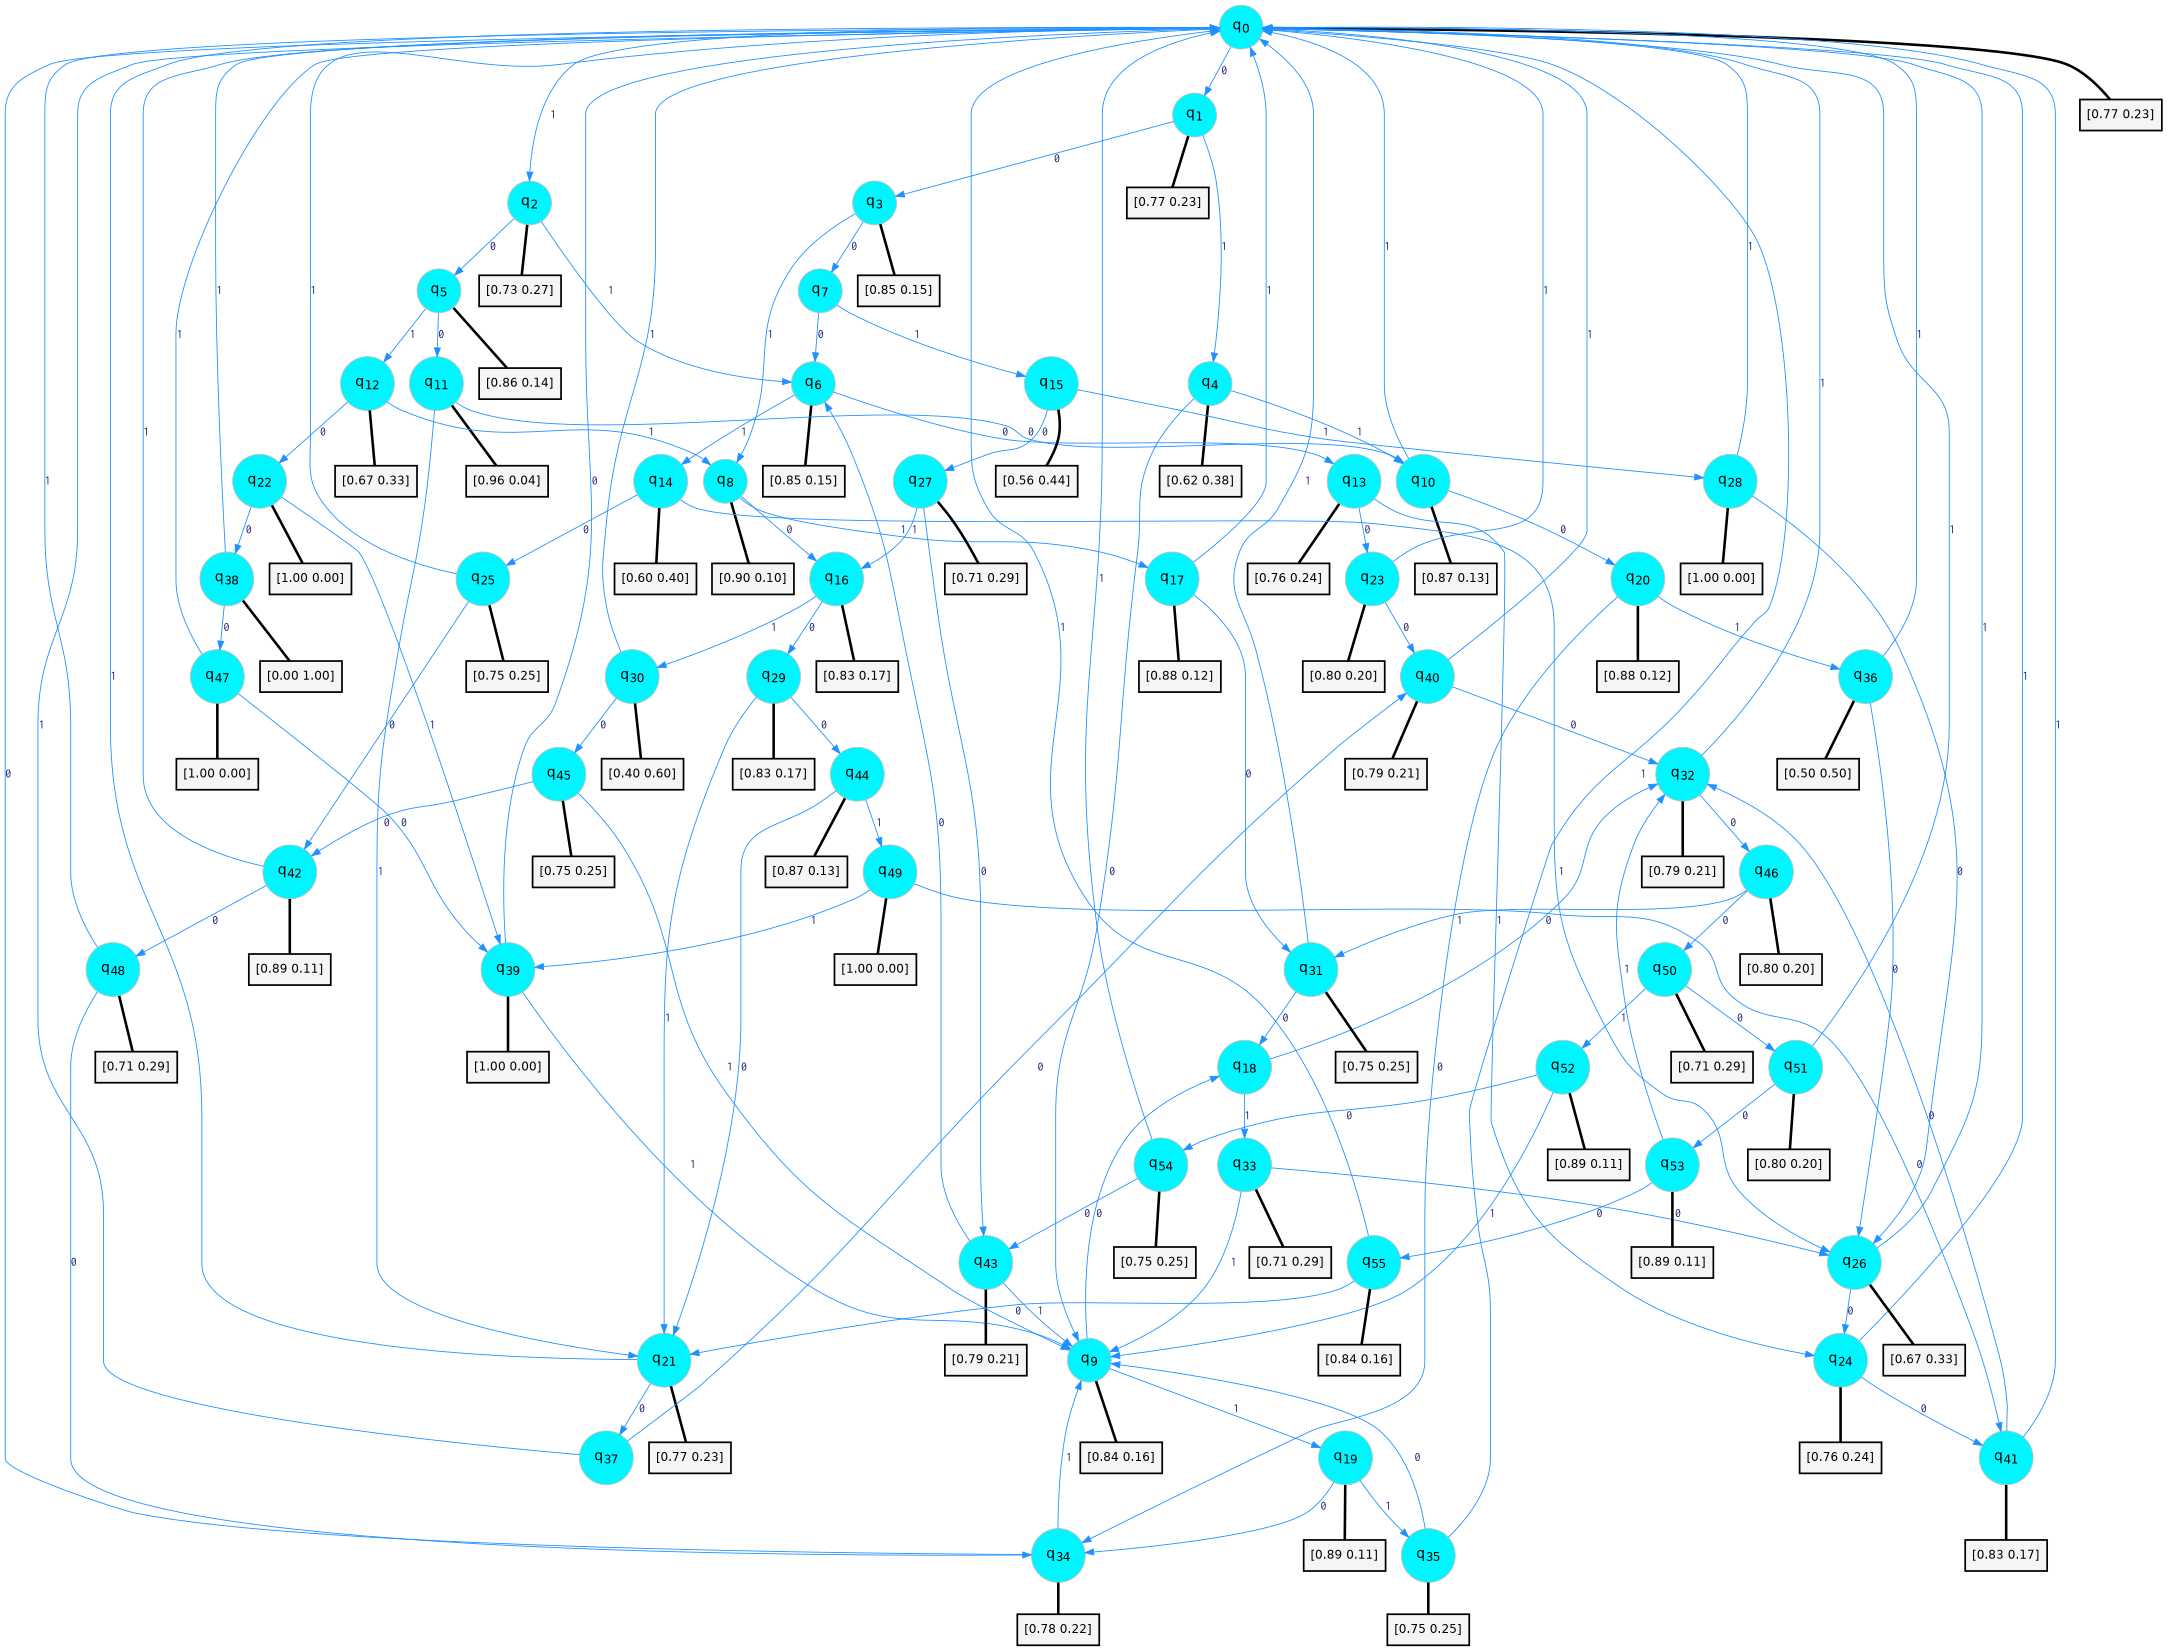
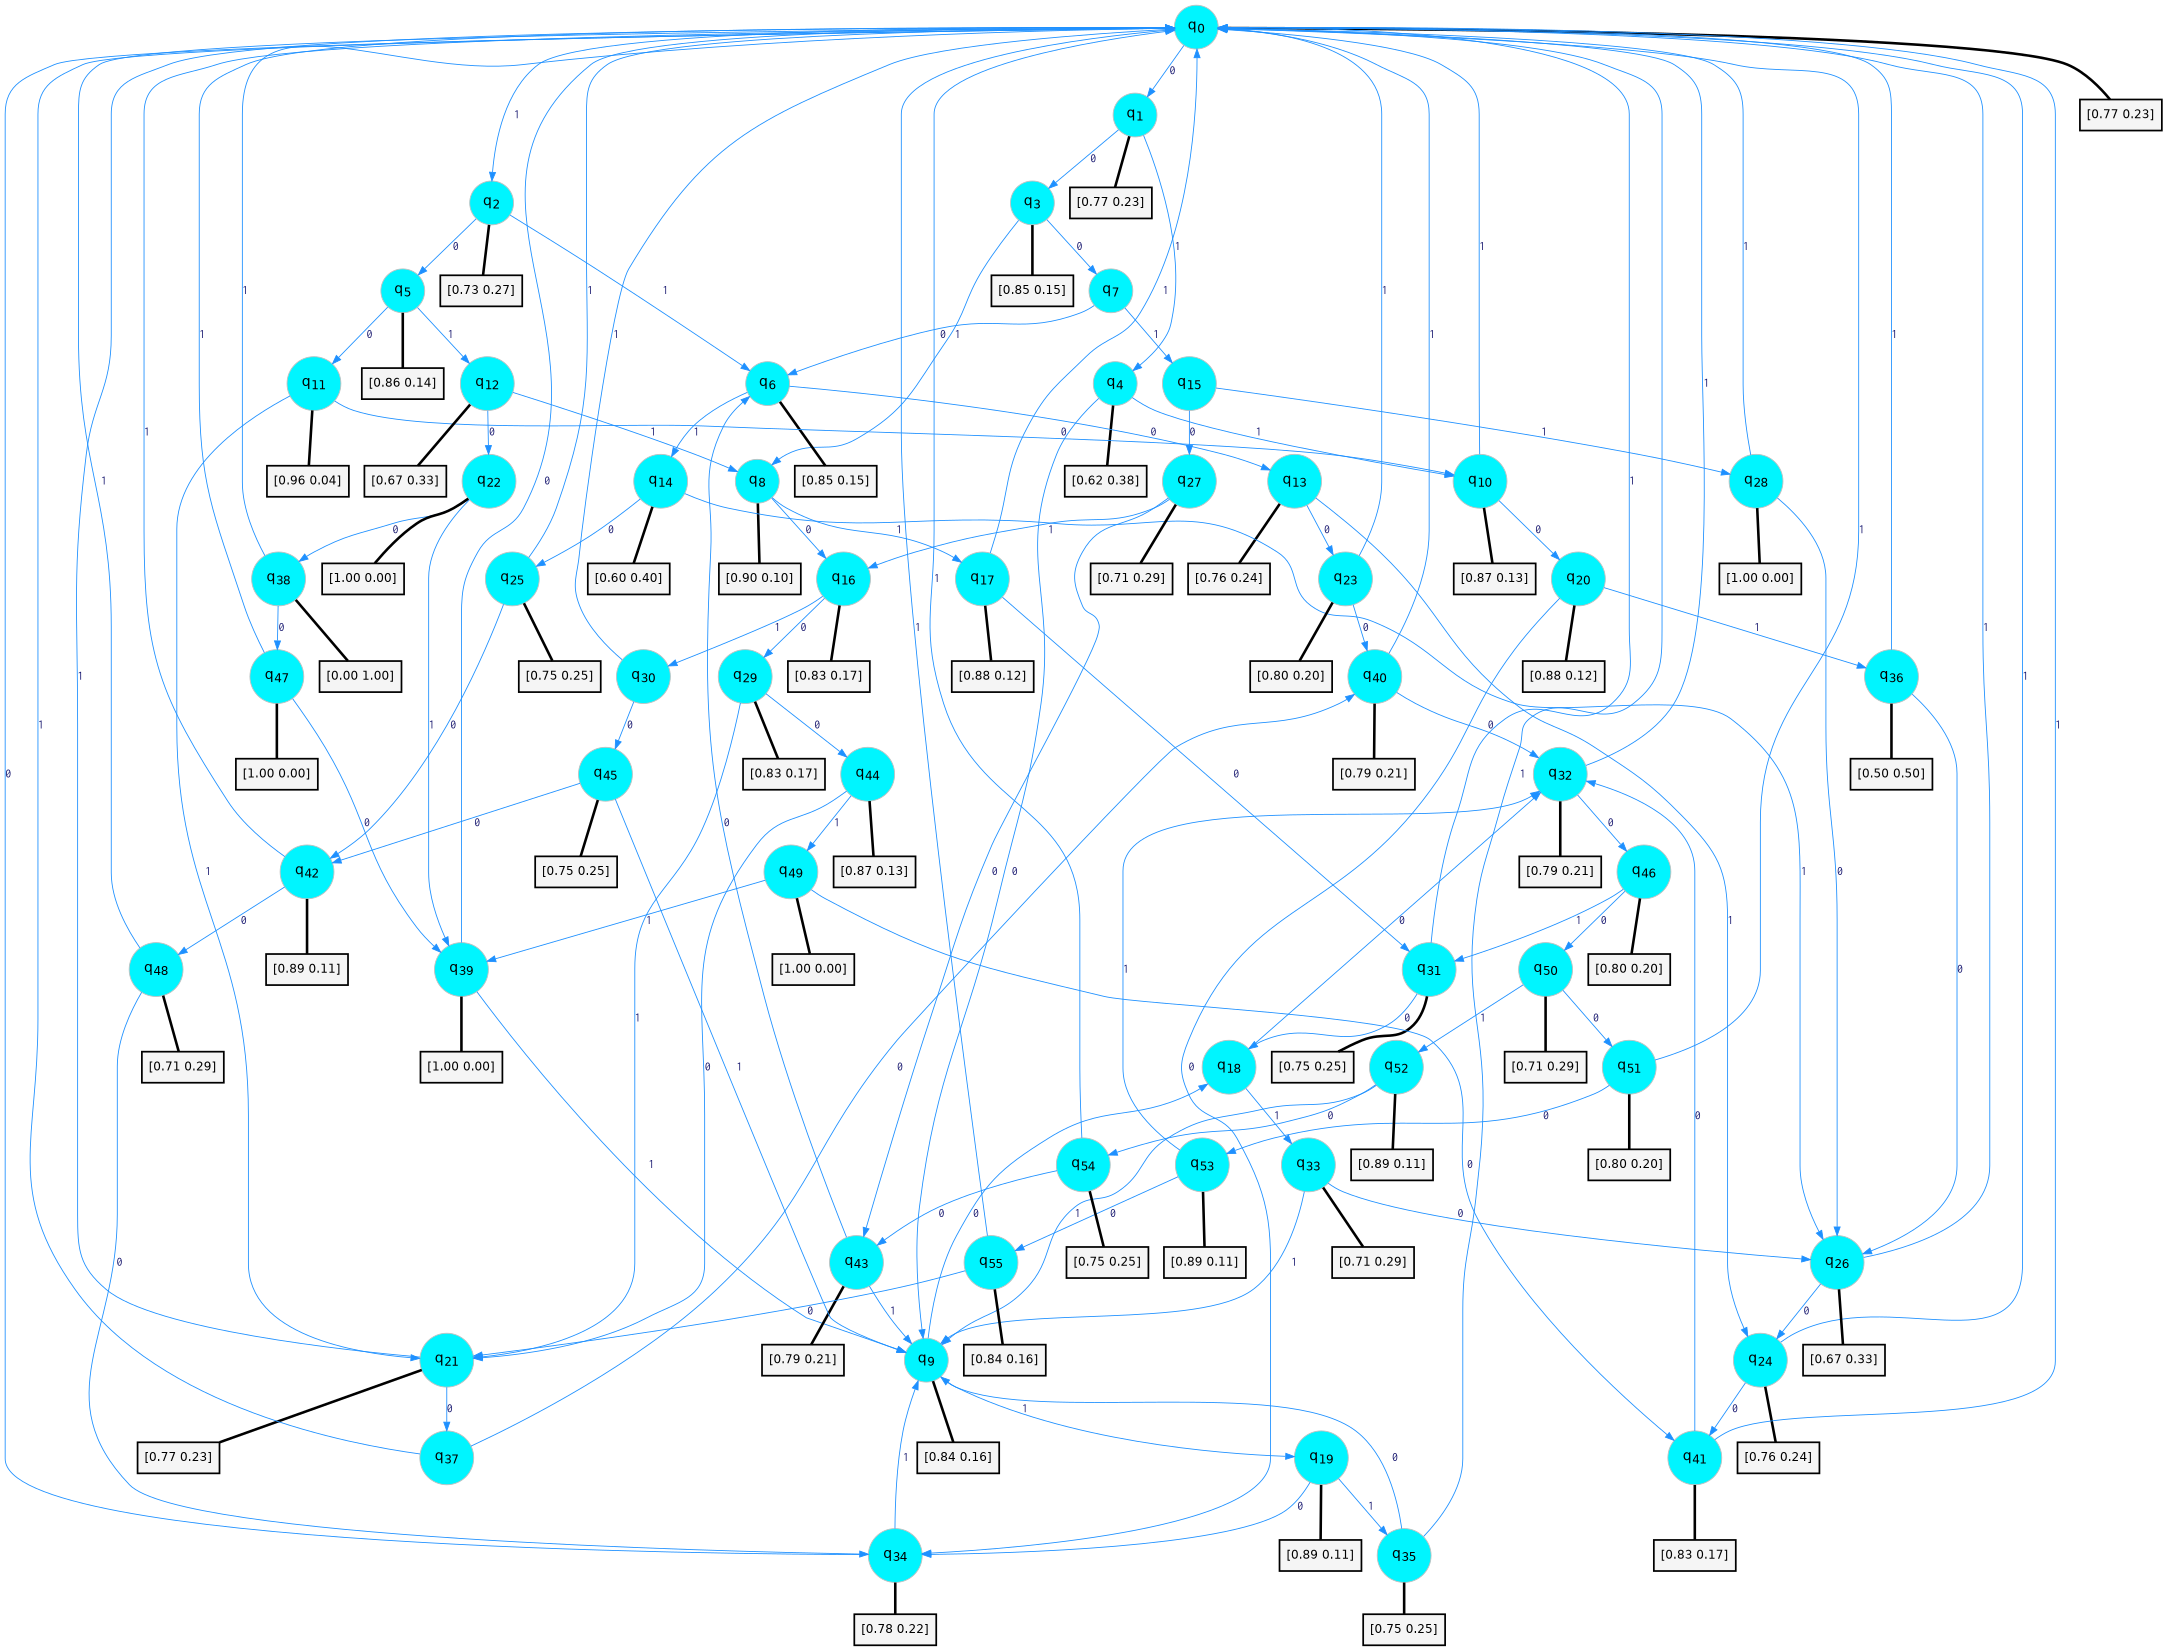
(1037, 481) -> none
(643, 774) -> none
